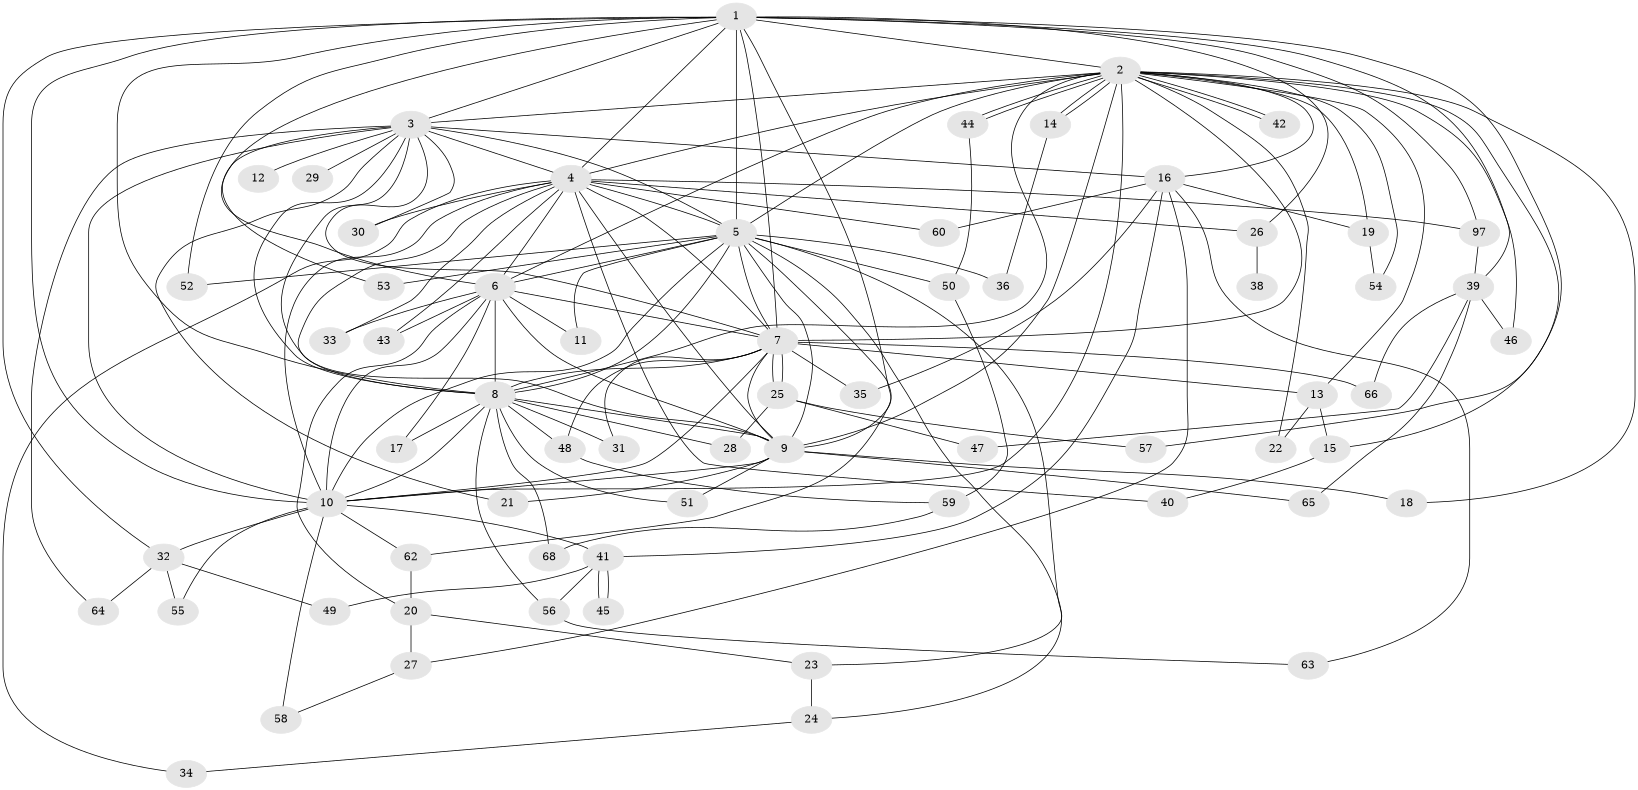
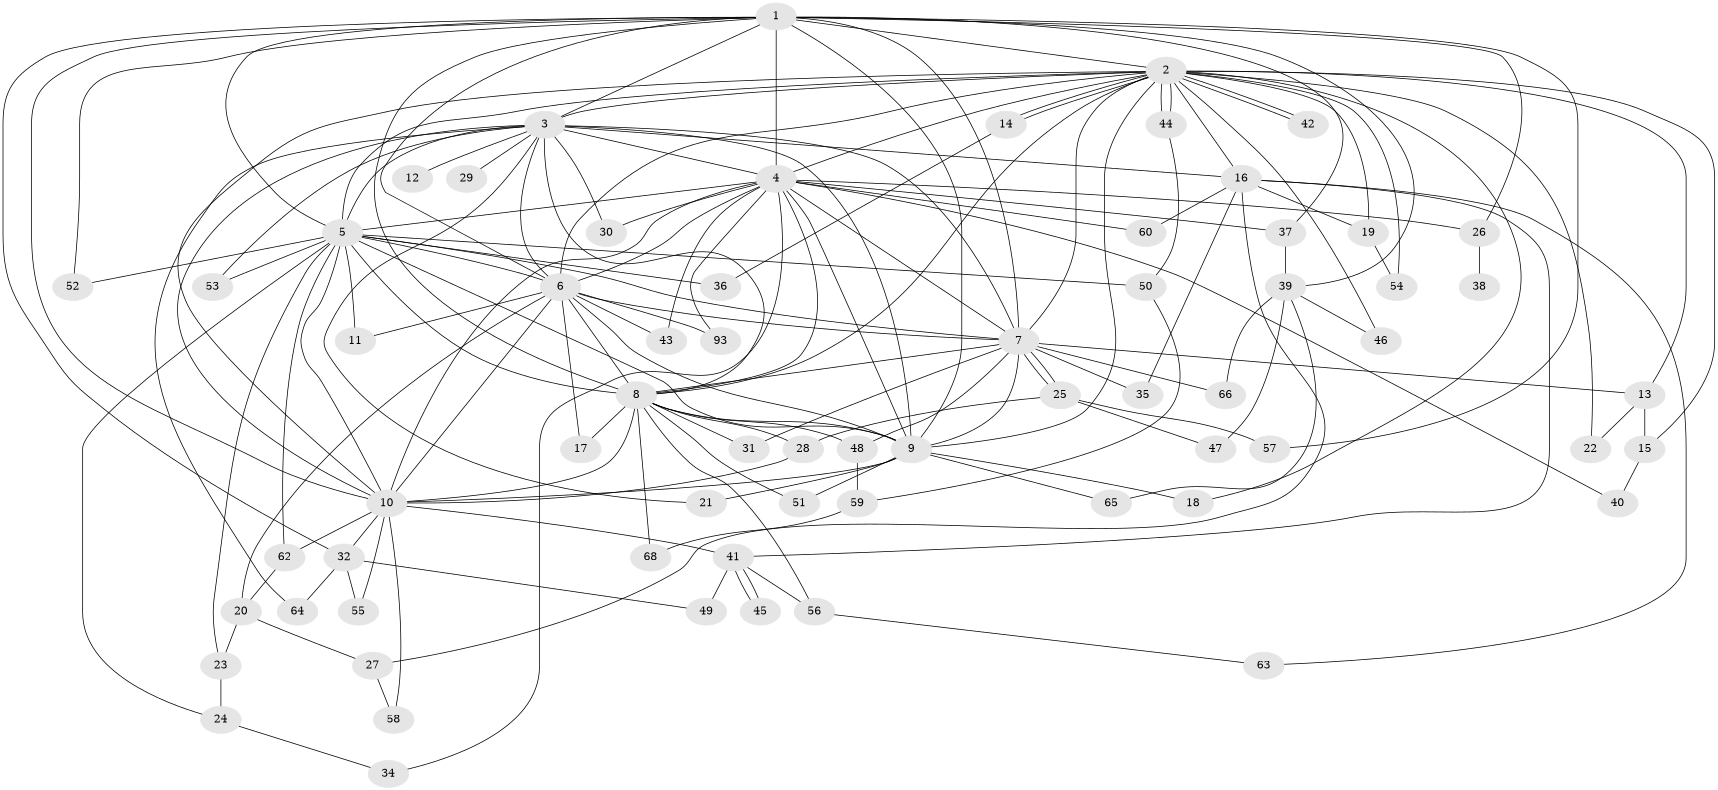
none -> (521, 202)
(1479, 233) -> (1286, 233)
(330, 341) -> (721, 341)
(579, 476) -> (685, 482)
